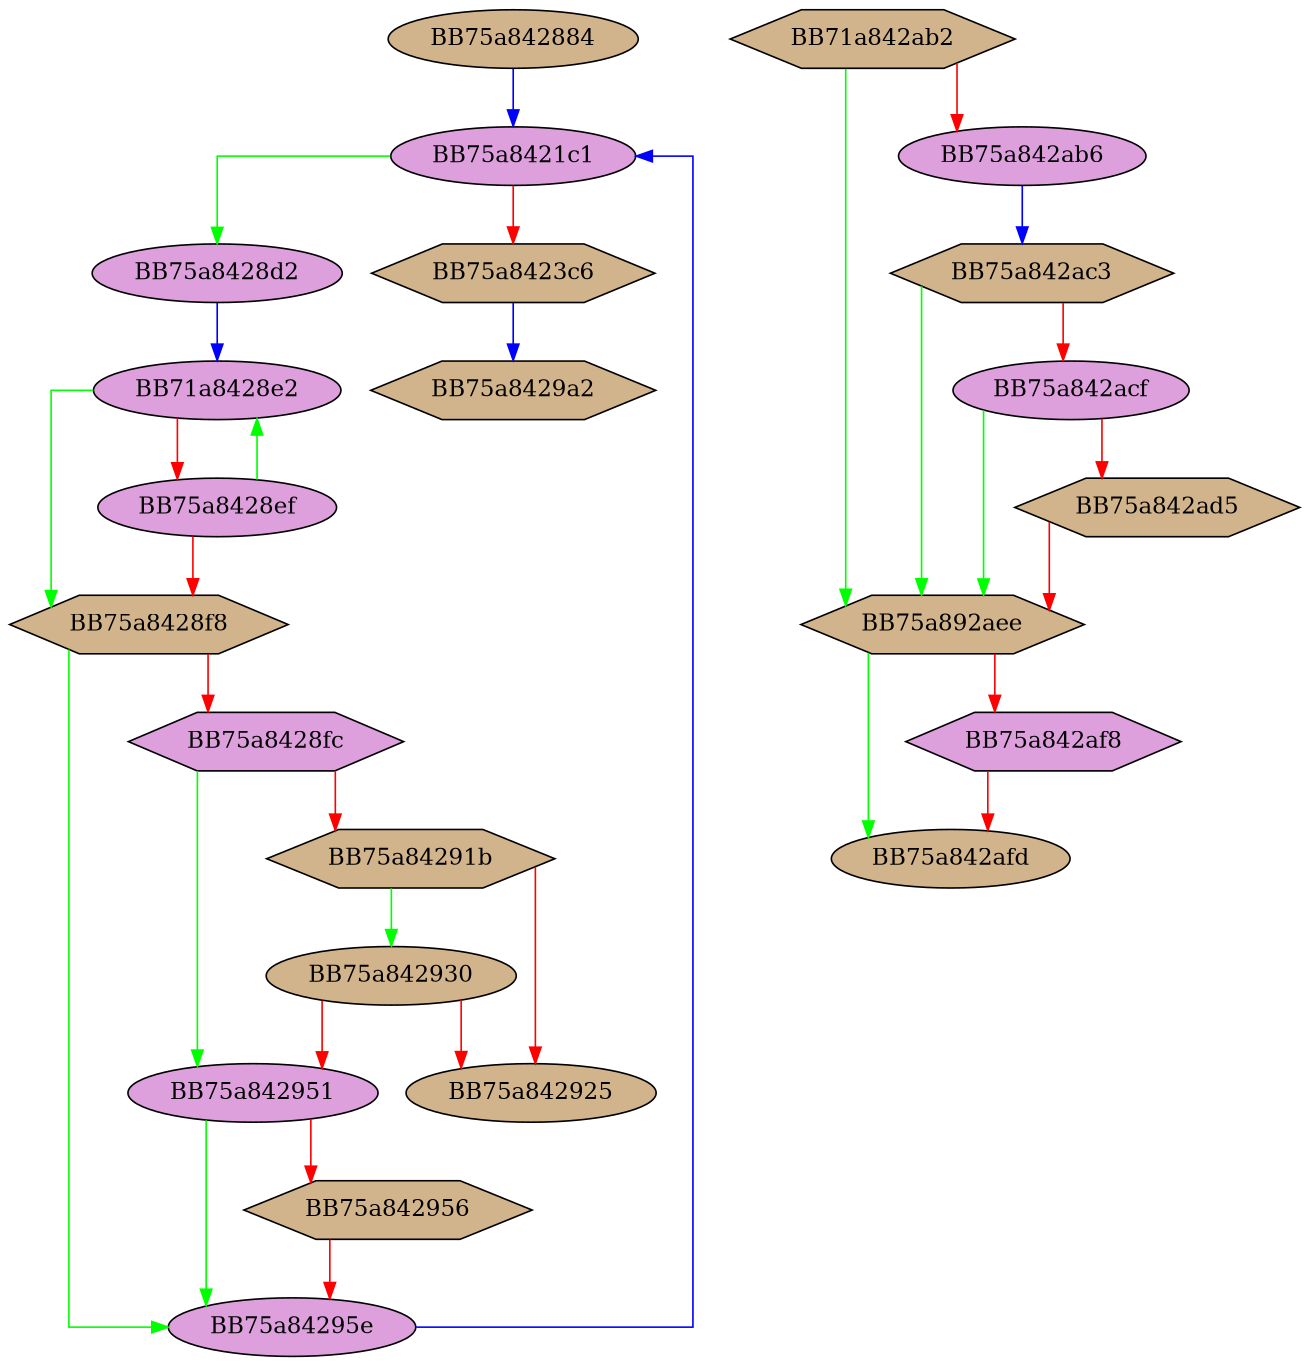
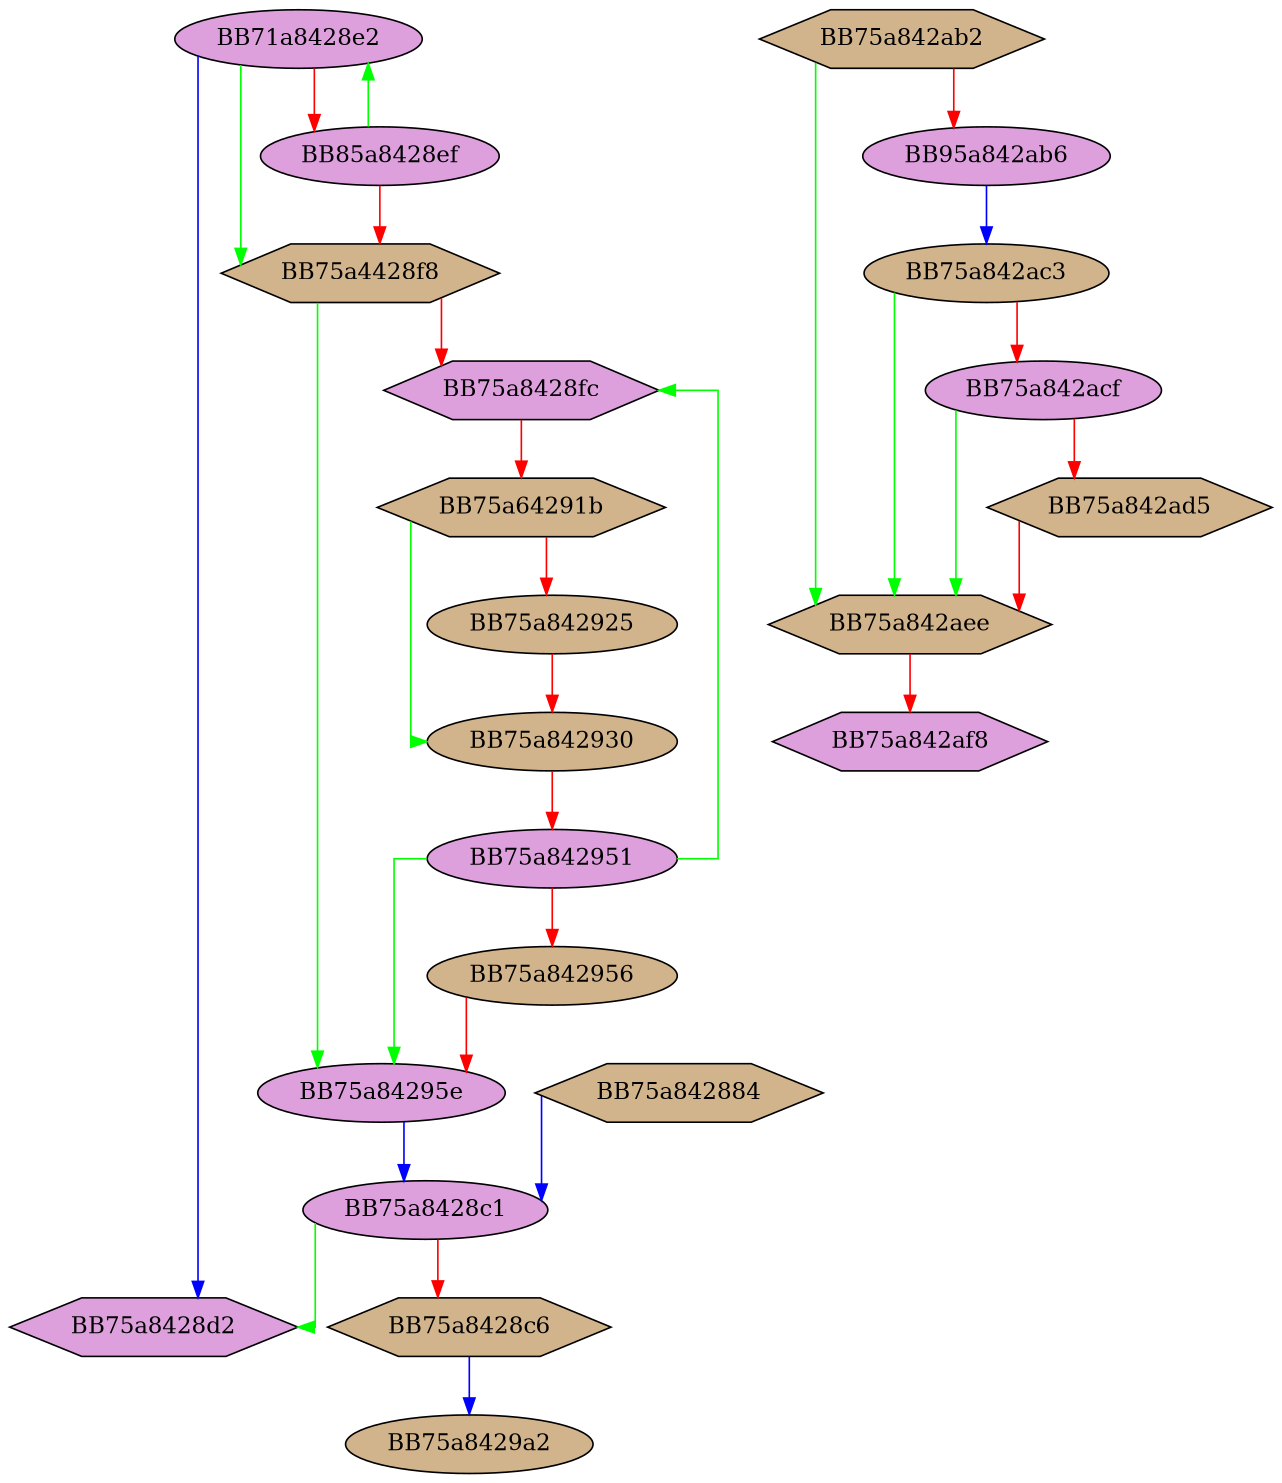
(513, 39) -> (679, 1093)
(873, 39) -> (902, 39)
(513, 156) -> (425, 1210)
(1022, 156) -> (987, 156)
(217, 273) -> (154, 1327)
(513, 273) -> (469, 1327)
(1032, 273) -> (987, 273)
(217, 323) -> (198, 669)
(513, 390) -> (469, 1444)
(217, 507) -> (380, 156)
(149, 625) -> (360, 273)
(943, 625) -> (910, 625)
(411, 859) -> (521, 507)
(951, 859) -> none
(197, 911) -> (718, 624)
(461, 1026) -> (552, 675)
(388, 1210) -> (552, 976)
